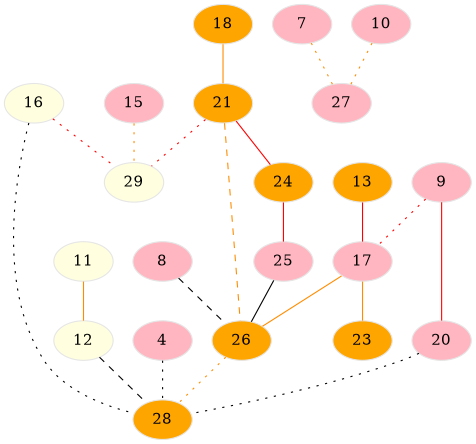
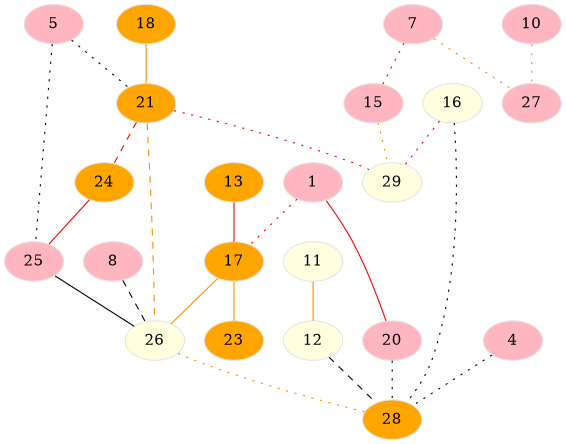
none -> (54, 24)
none -> (393, 64)
(253, 143) -> (125, 143)
(442, 182) -> (313, 182)
(363, 261) -> (234, 261)
(242, 341) -> (155, 341)
